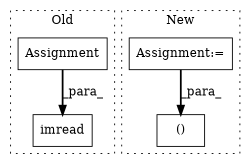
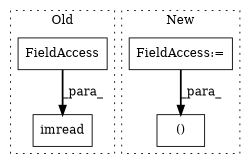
(63, 54) -> (63, 54)
(181, 54) -> (181, 54)
